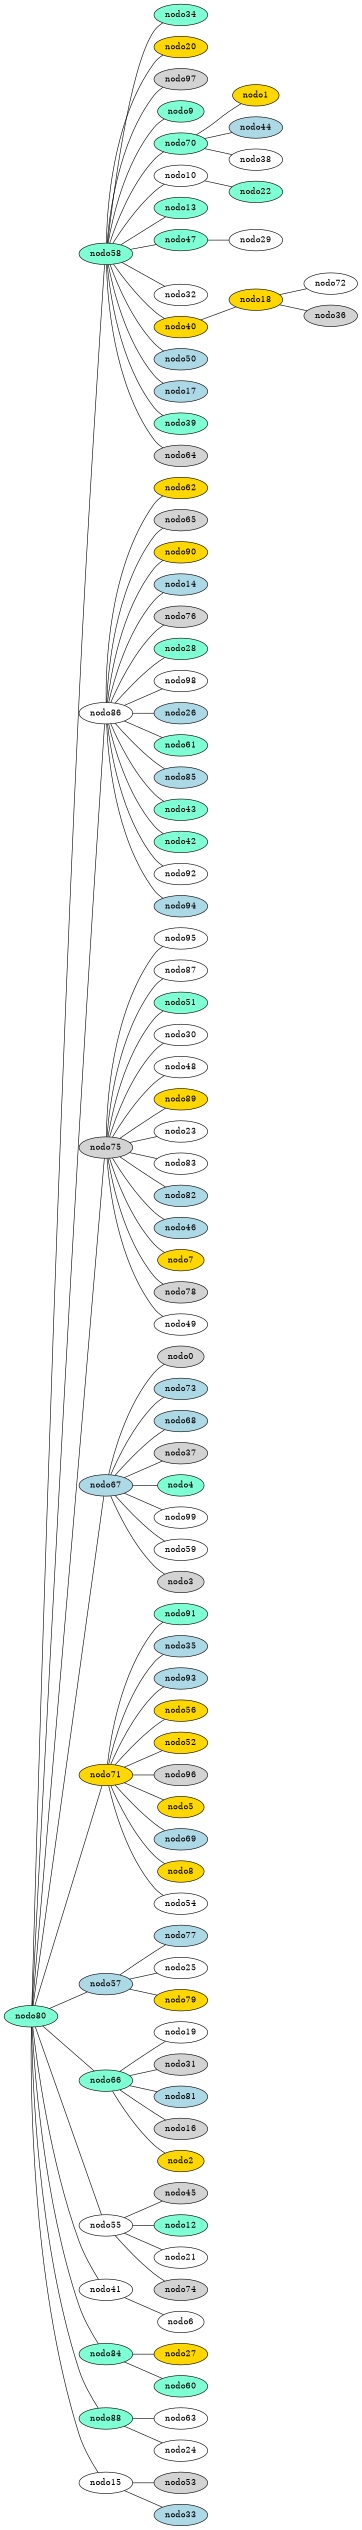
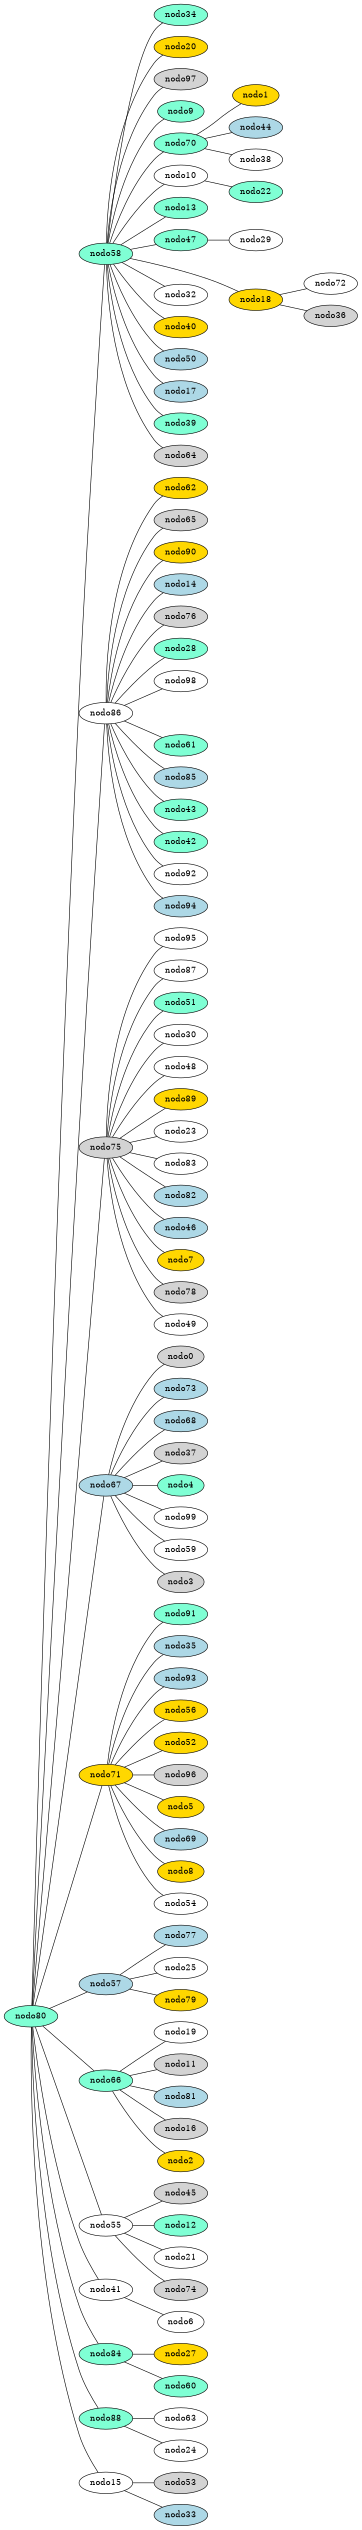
(218, 313) -> (185, 272)
(181, 713) -> none
(181, 2065) -> (181, 2065)
